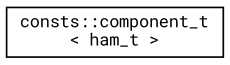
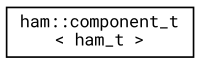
(115, 32) -> (100, 32)
